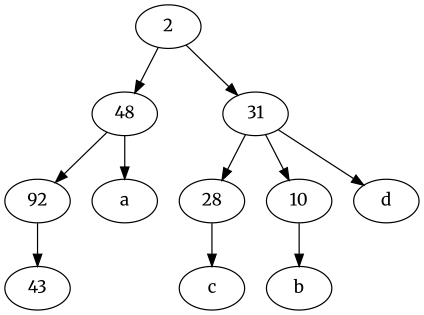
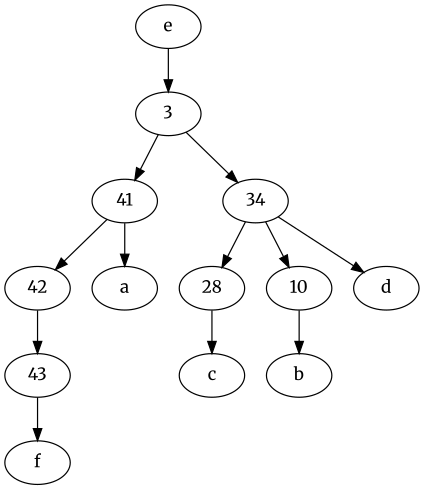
none -> (168, 27)
(168, 27) -> (168, 114)
(125, 114) -> (125, 201)
(256, 114) -> (256, 201)
(38, 201) -> (38, 288)
none -> (38, 463)
